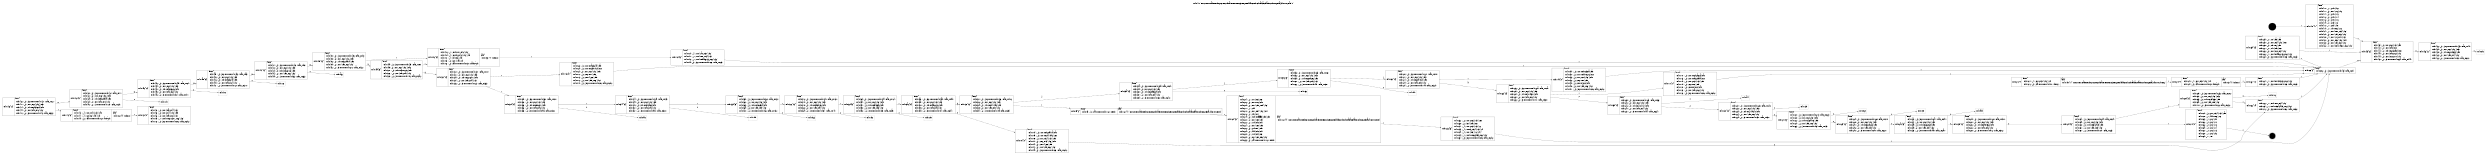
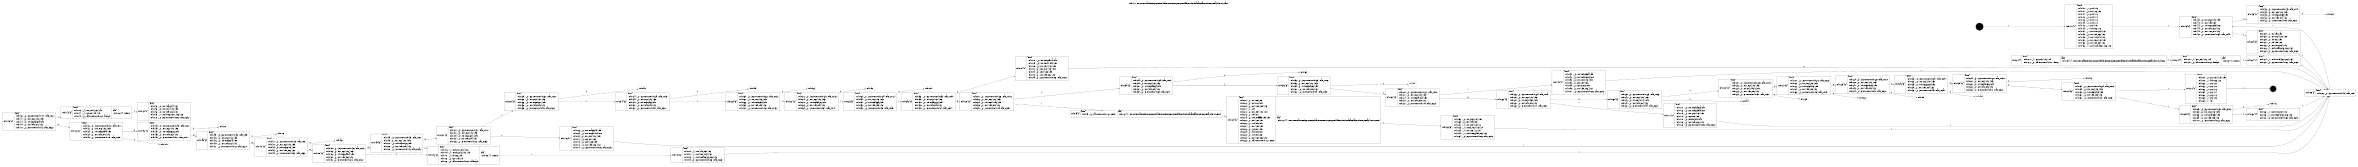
(2329, 52) -> (2239, 34)
none -> (2089, 78)
(1674, 146) -> (1701, 67)
